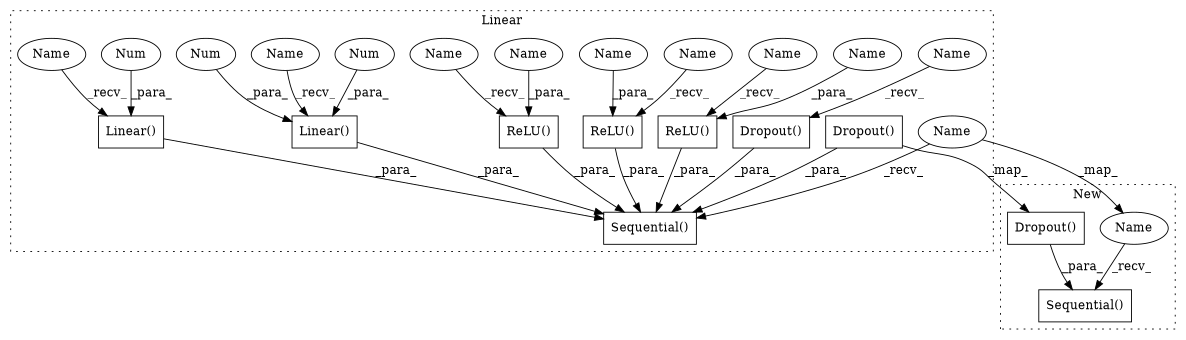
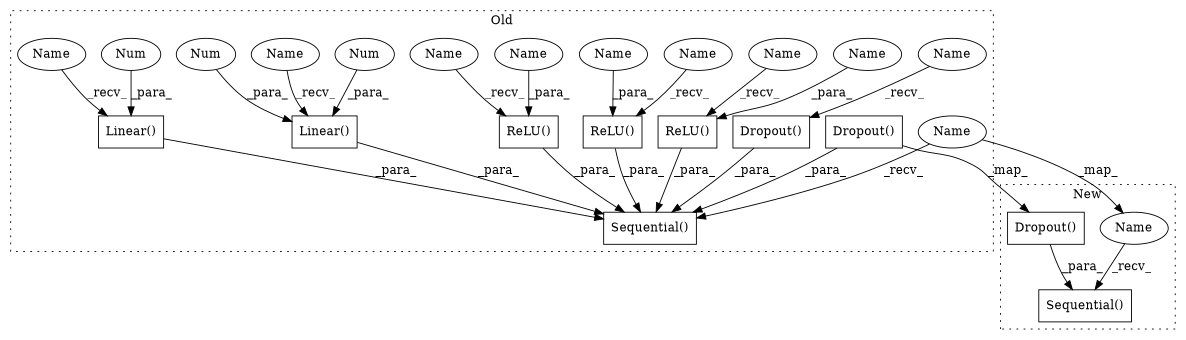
(502, 21) -> (502, 21)
